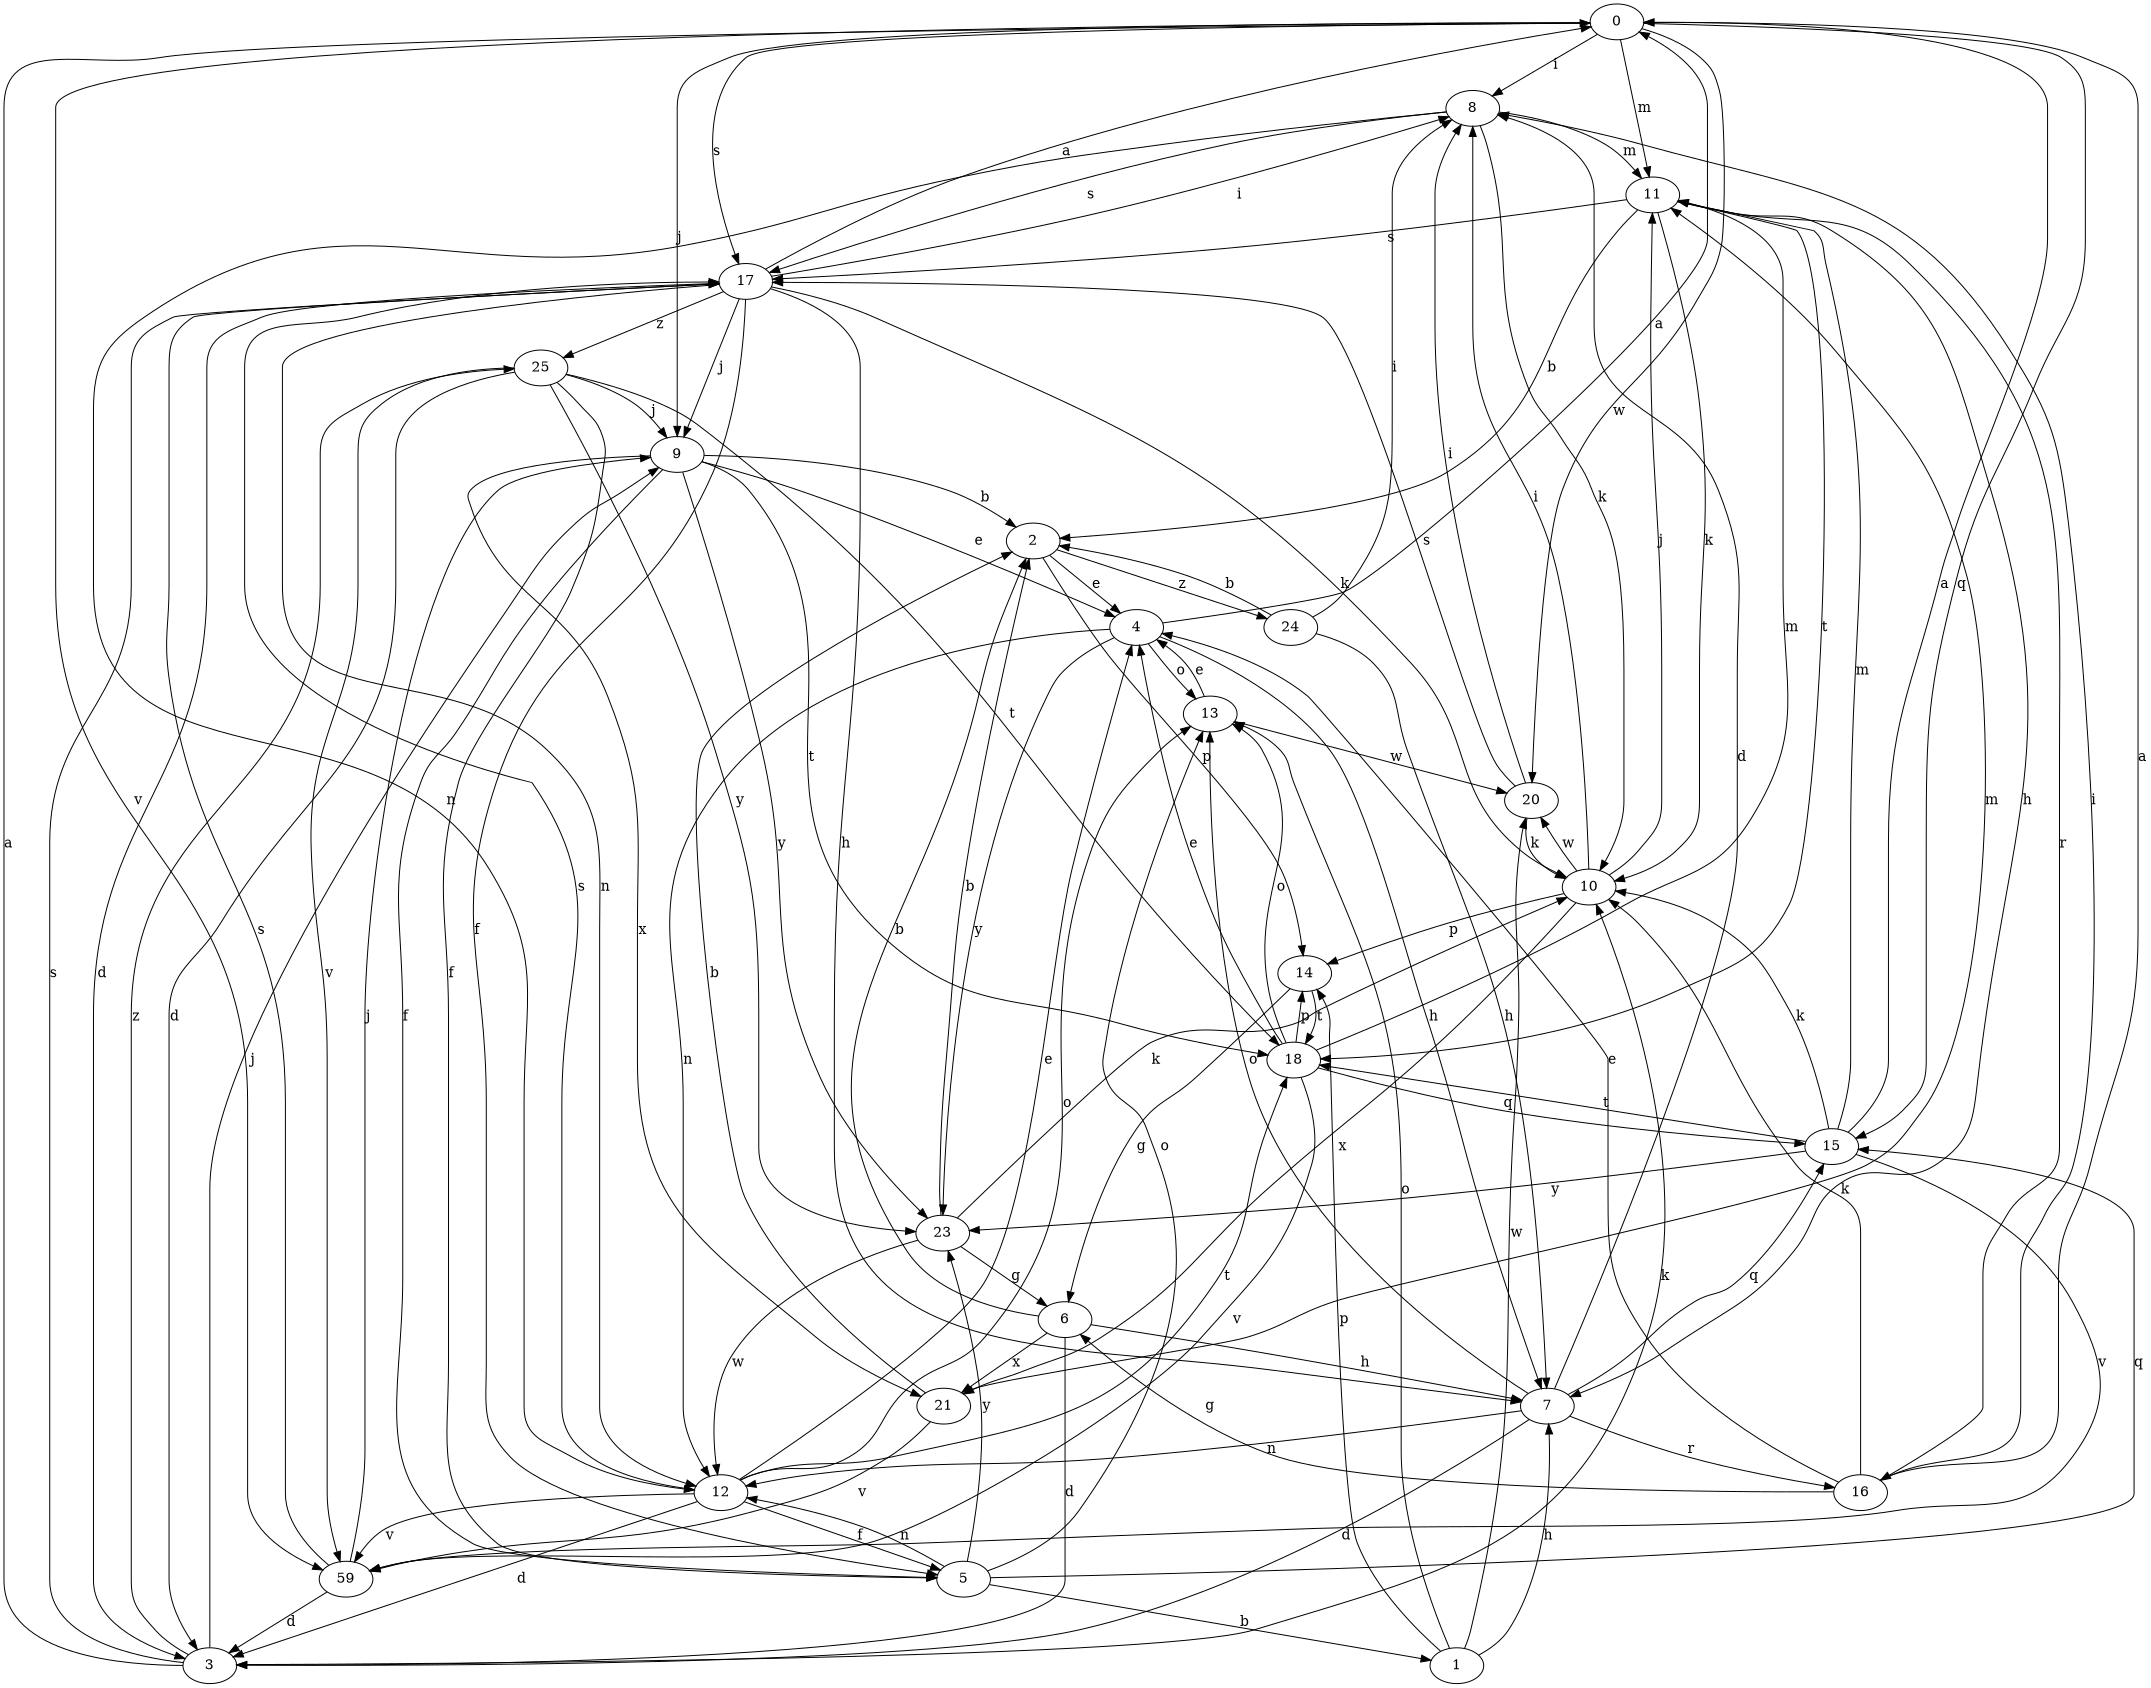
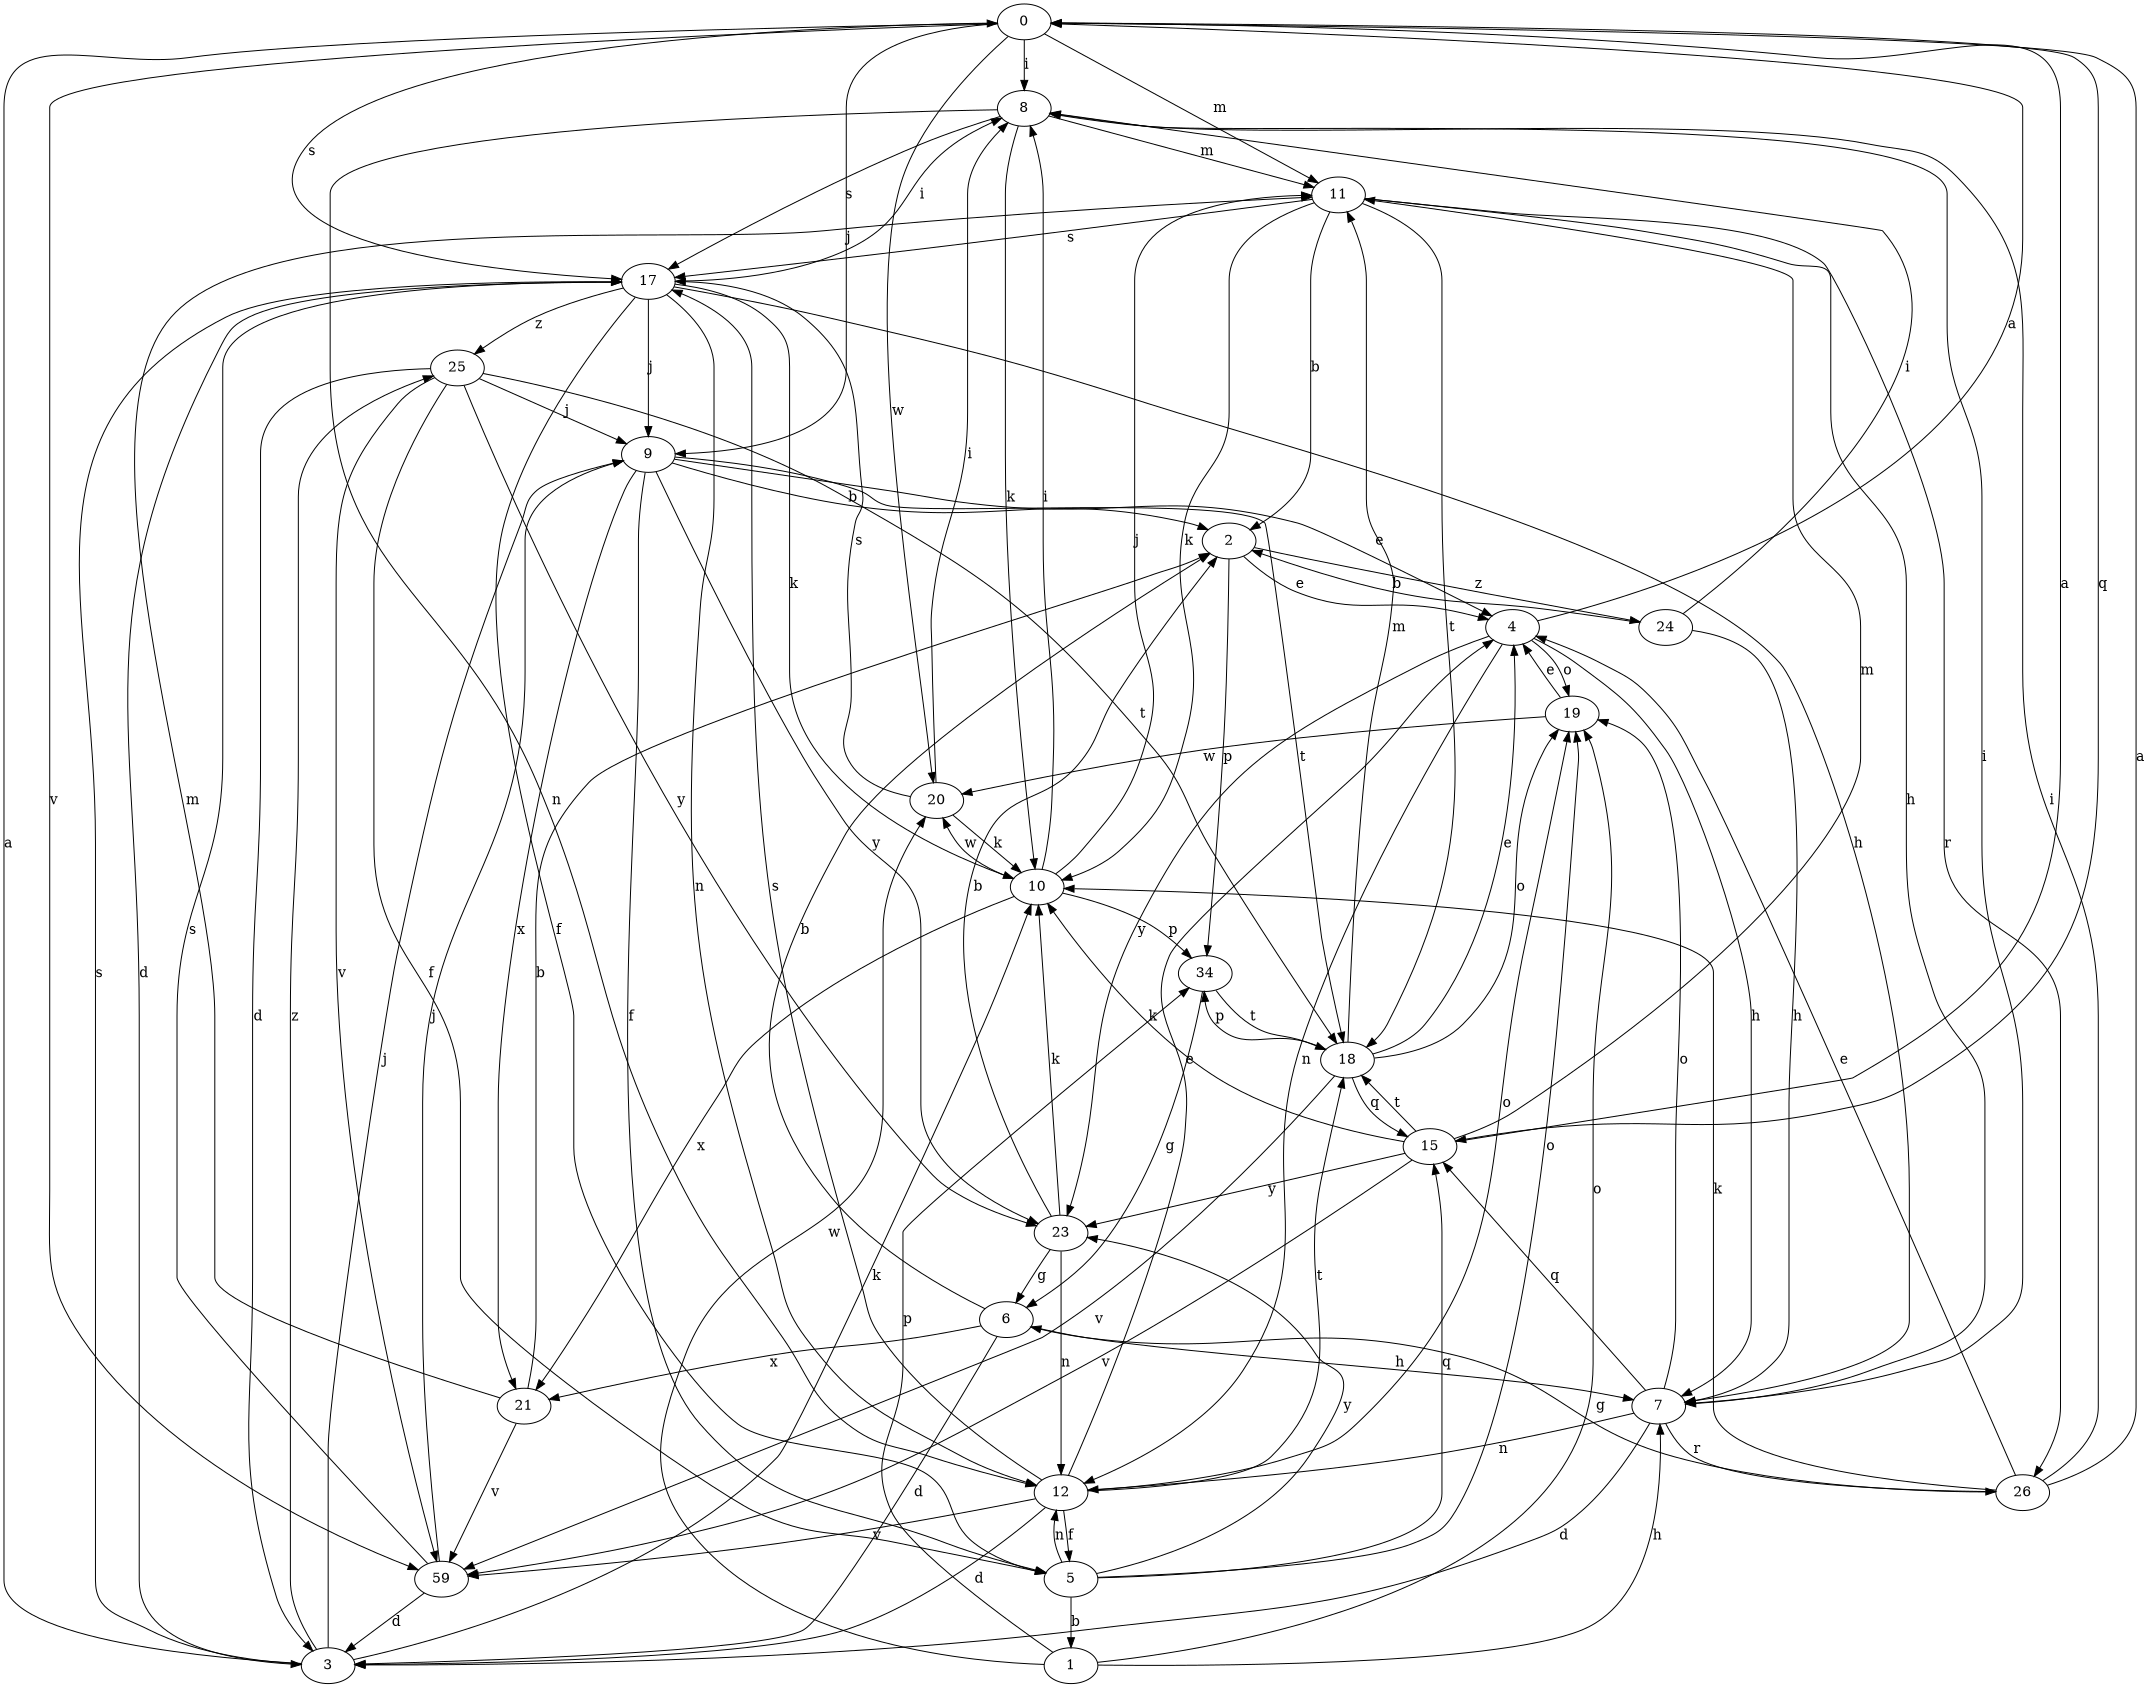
(1163, 116) -> none
(1210, 714) -> (1572, 714)
(1742, 757) -> (1984, 757)
(1305, 974) -> (1205, 974)
(738, 1363) -> (1066, 1363)
(1861, 1493) -> (2023, 1493)
